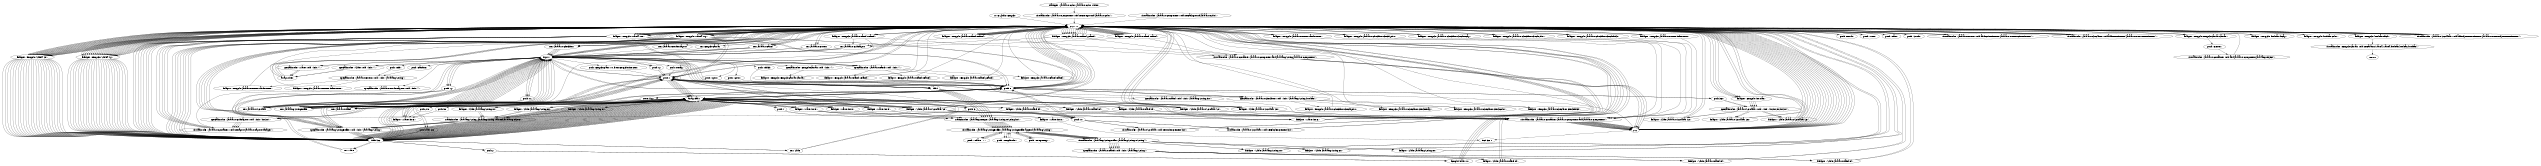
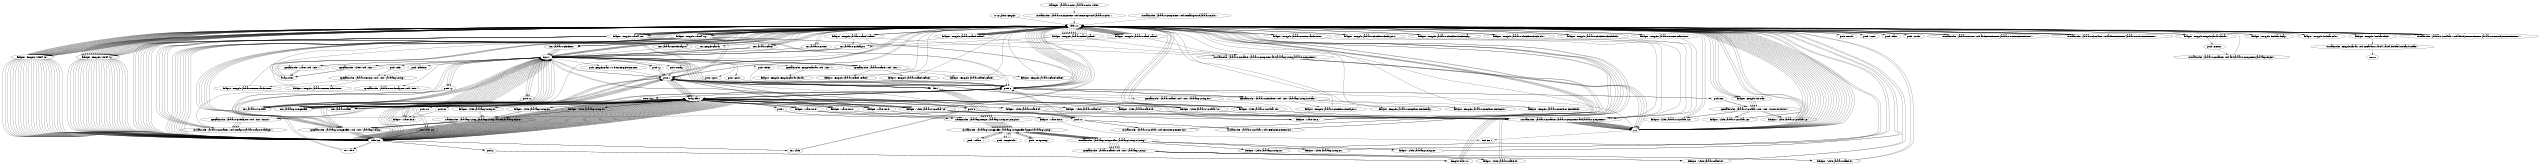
(1074, 26) -> (1074, 26)
